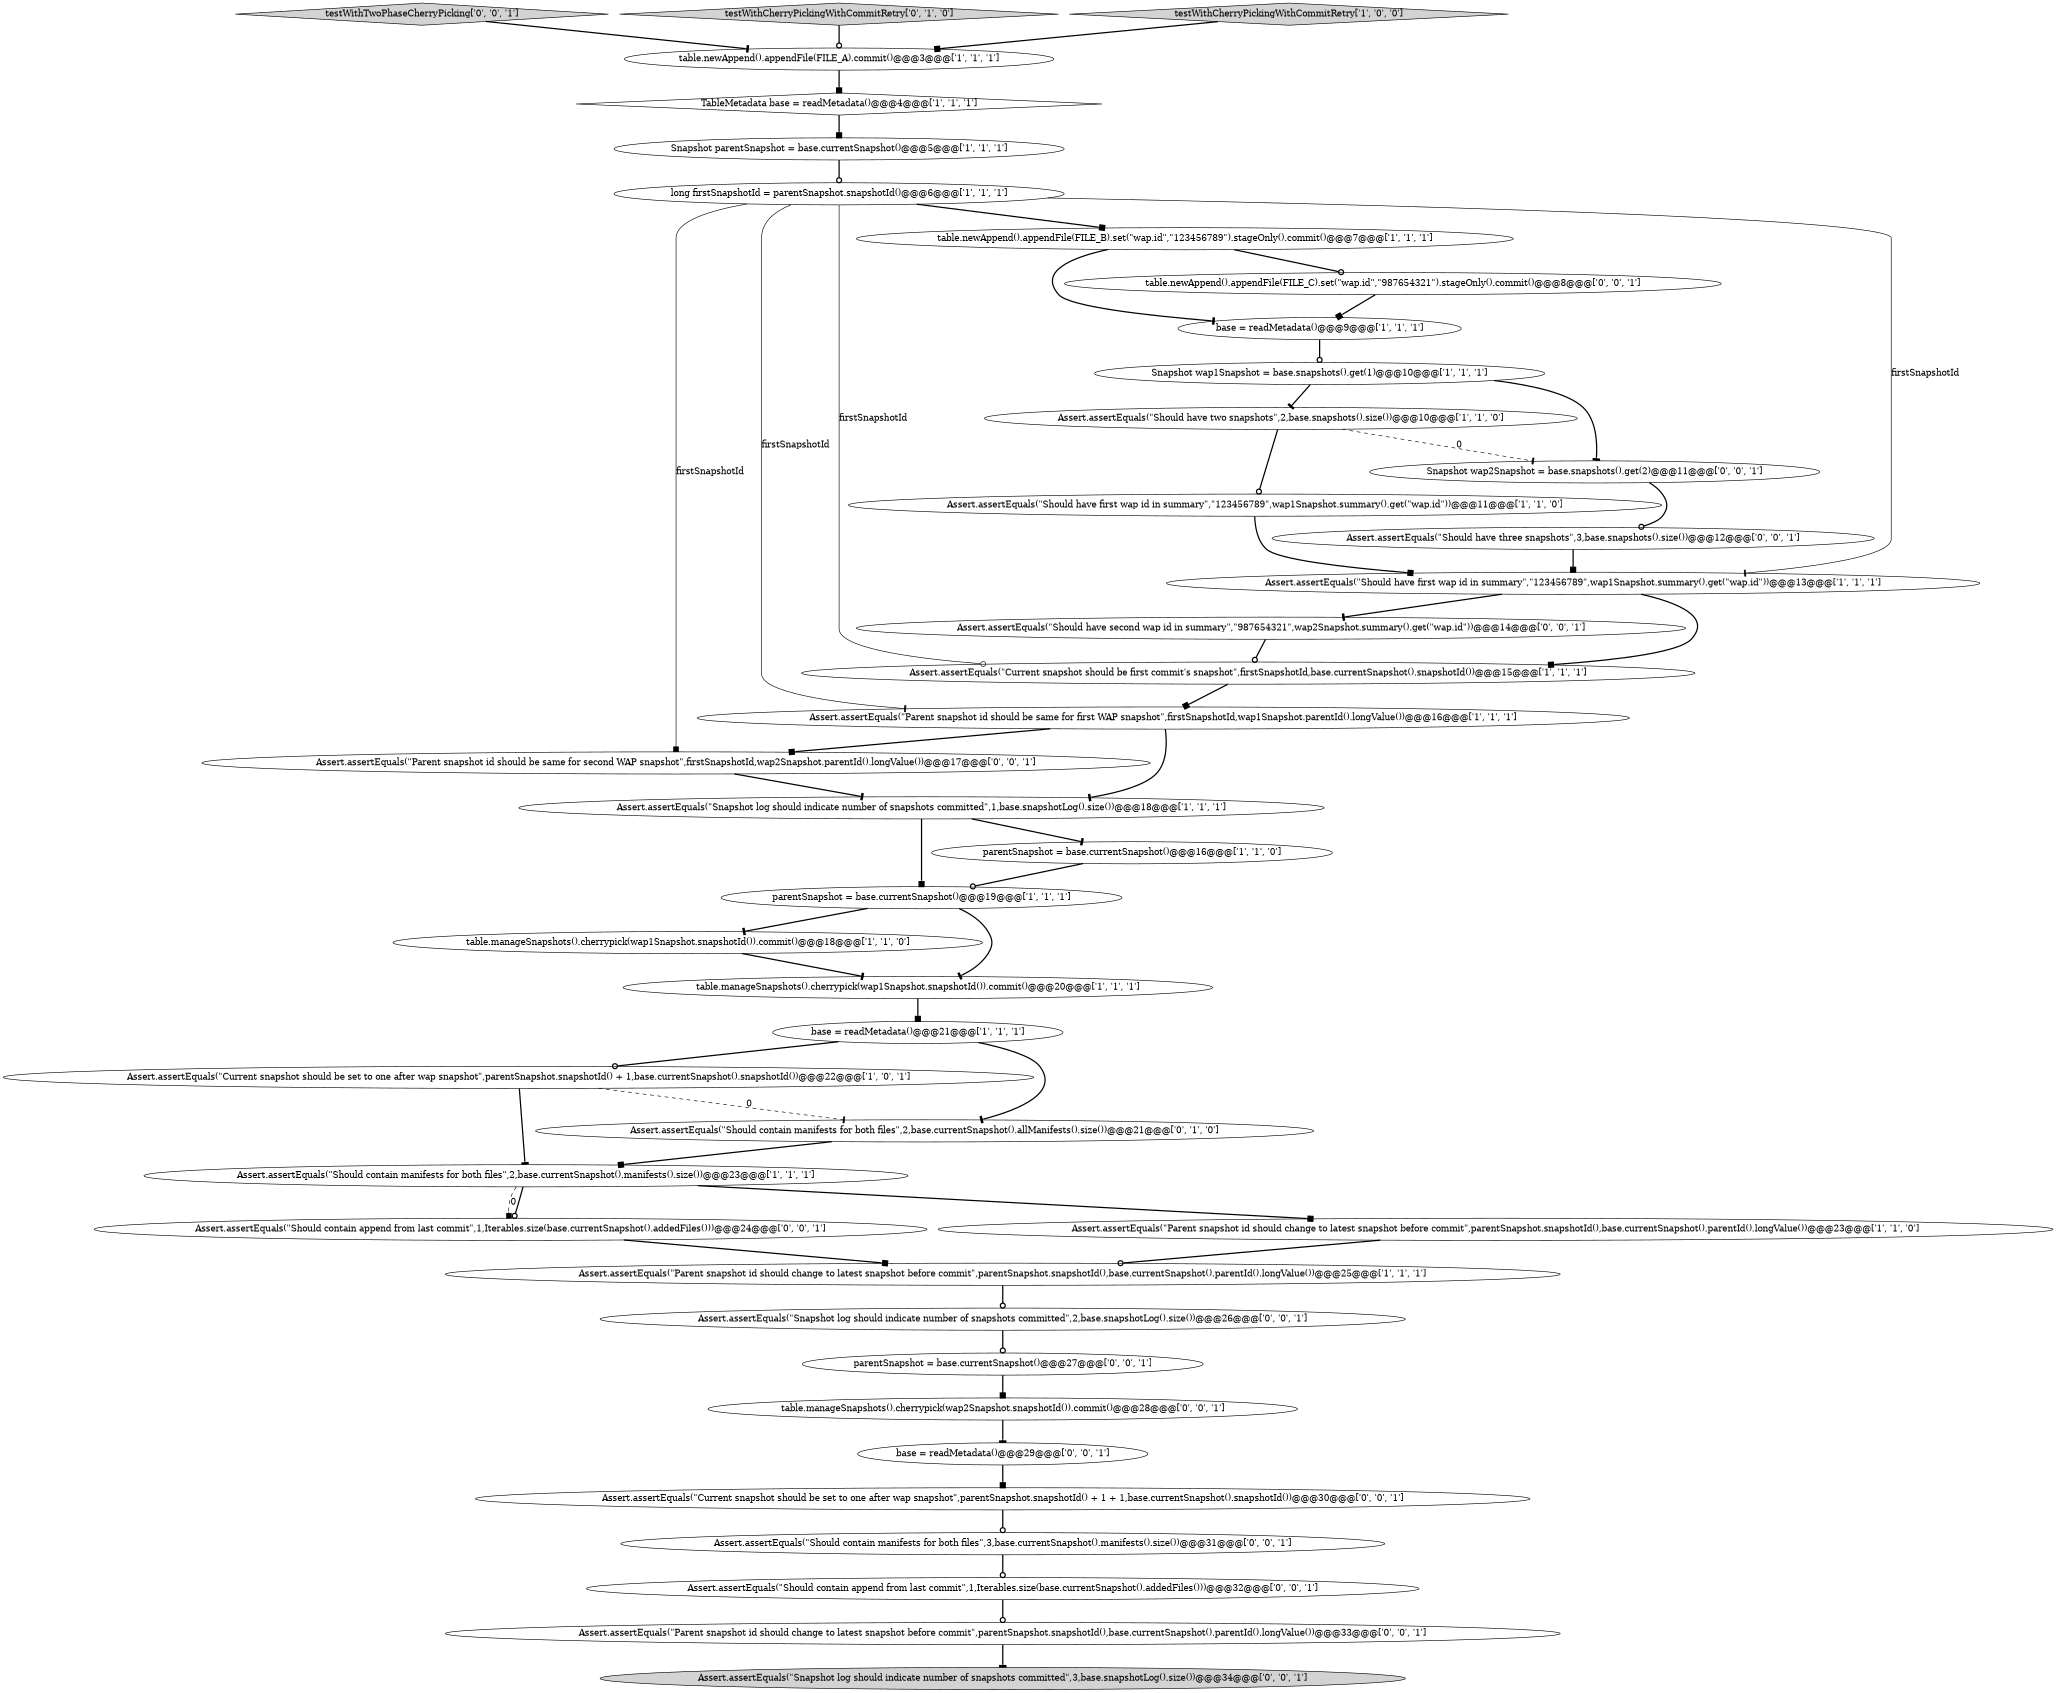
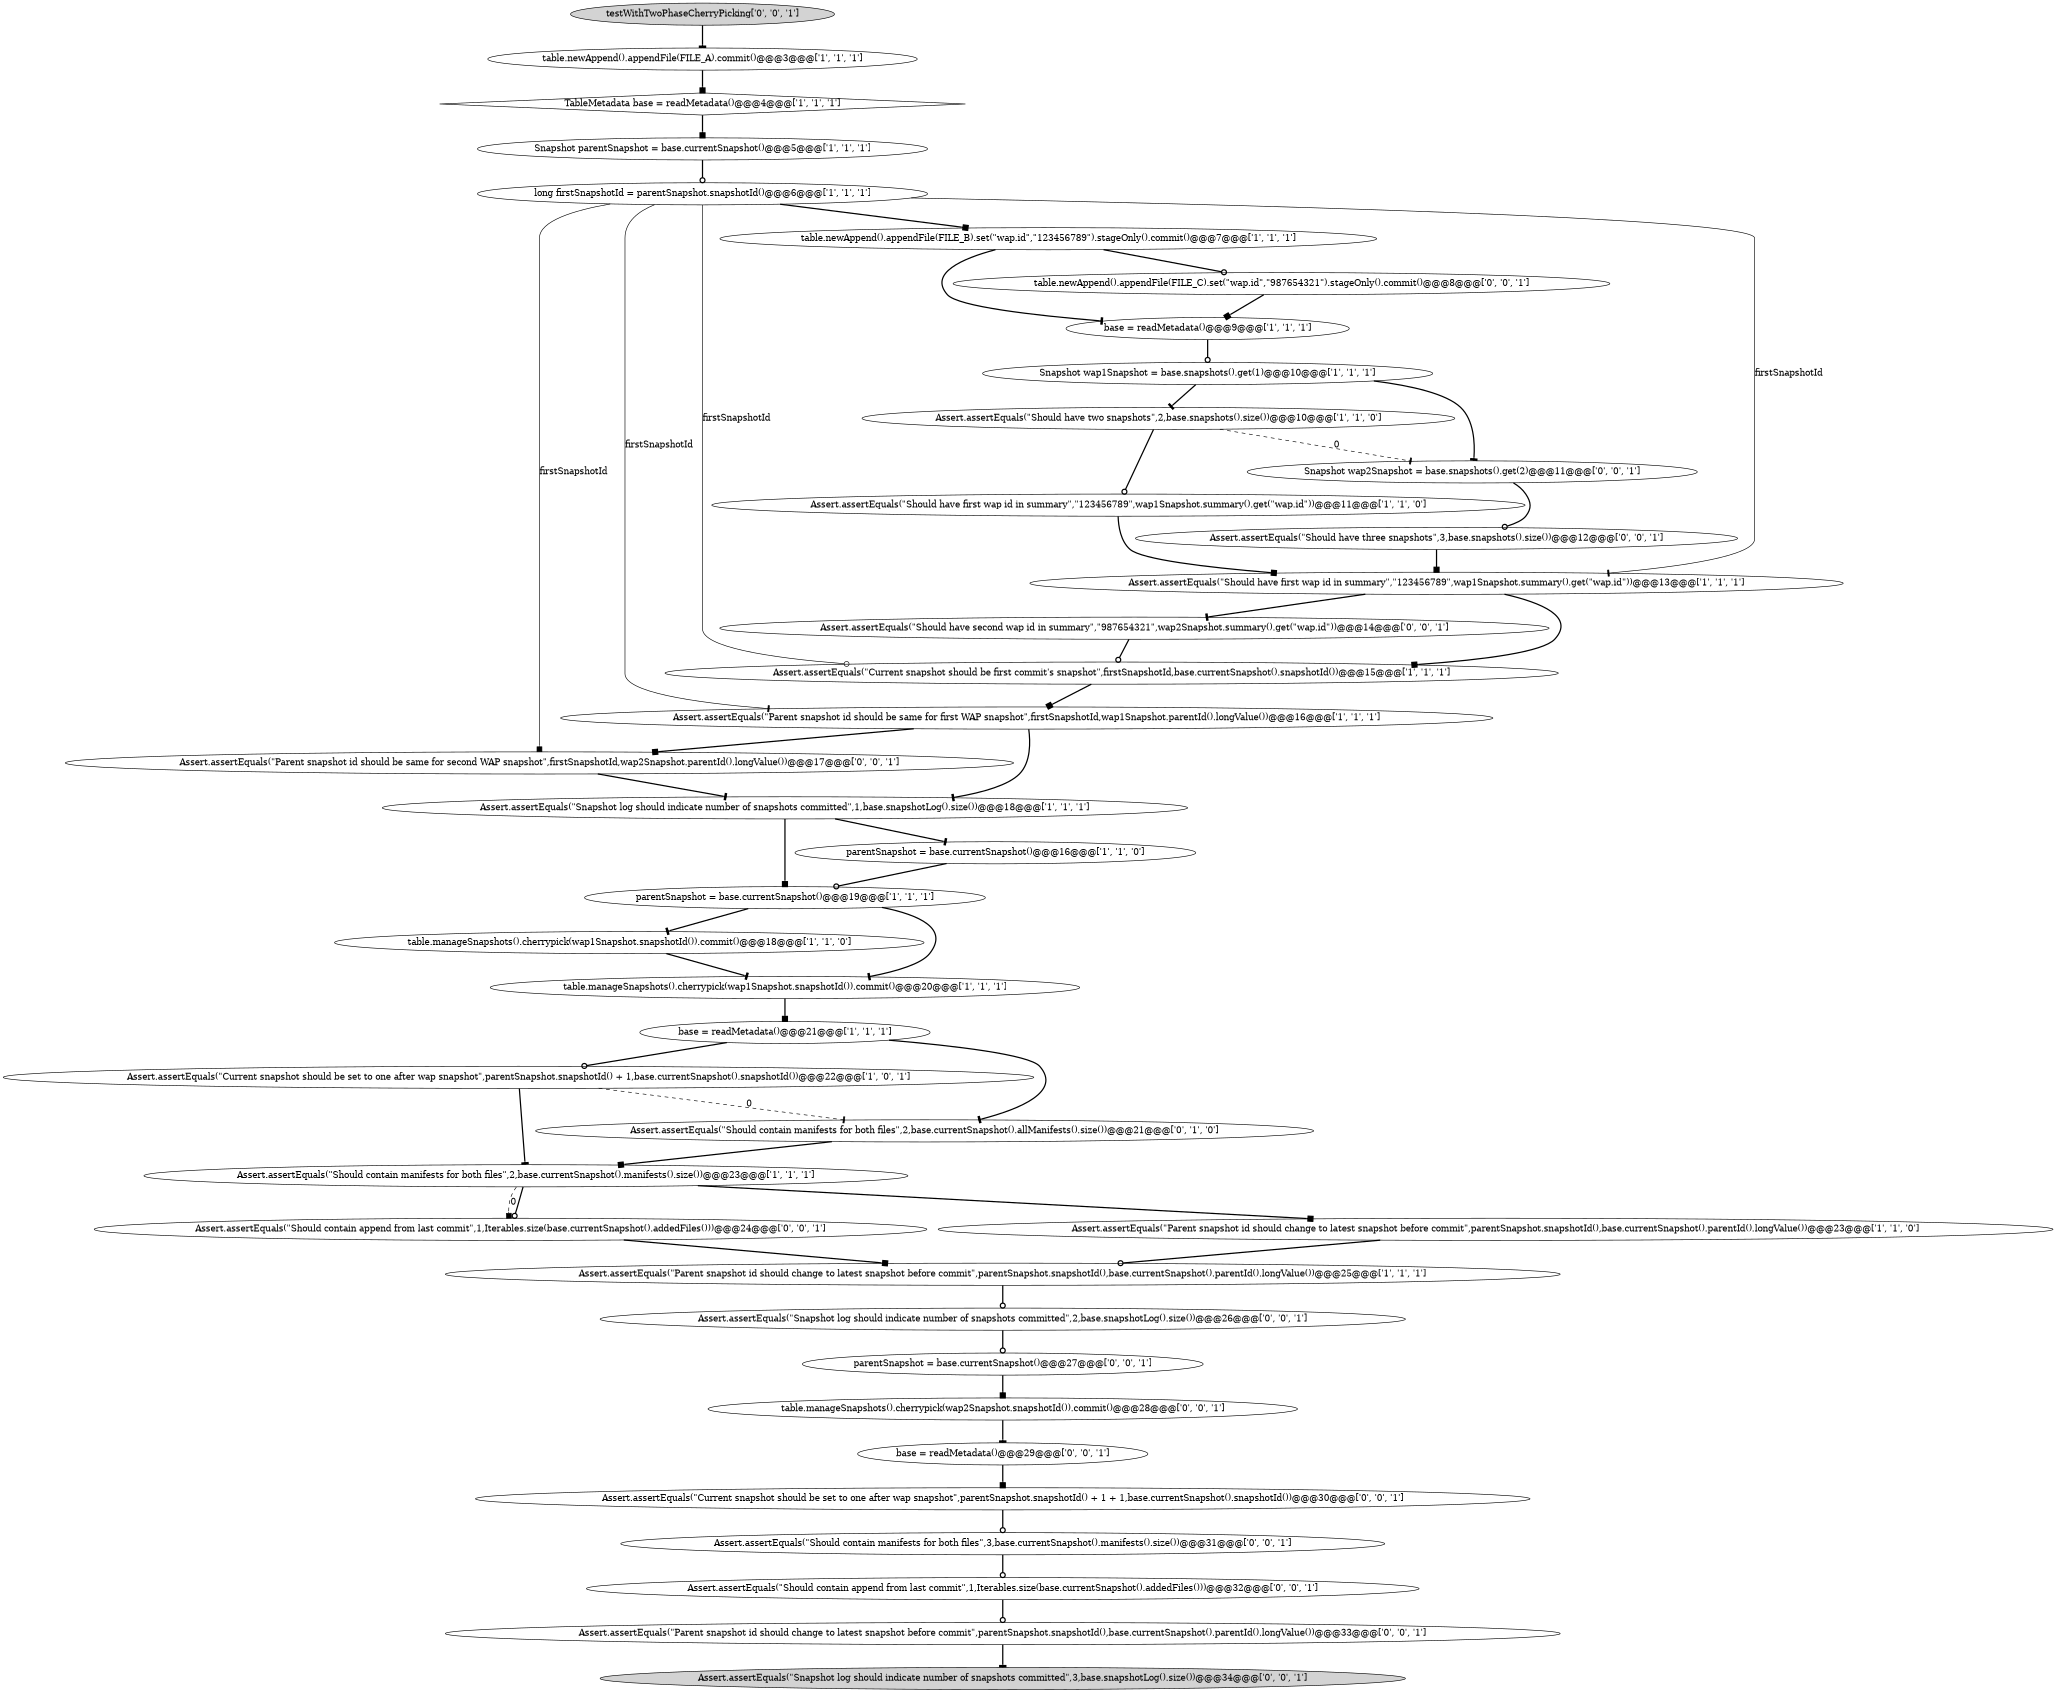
(422, 14) -> (703, 14)
(839, 14) -> none
(1289, 14) -> none
